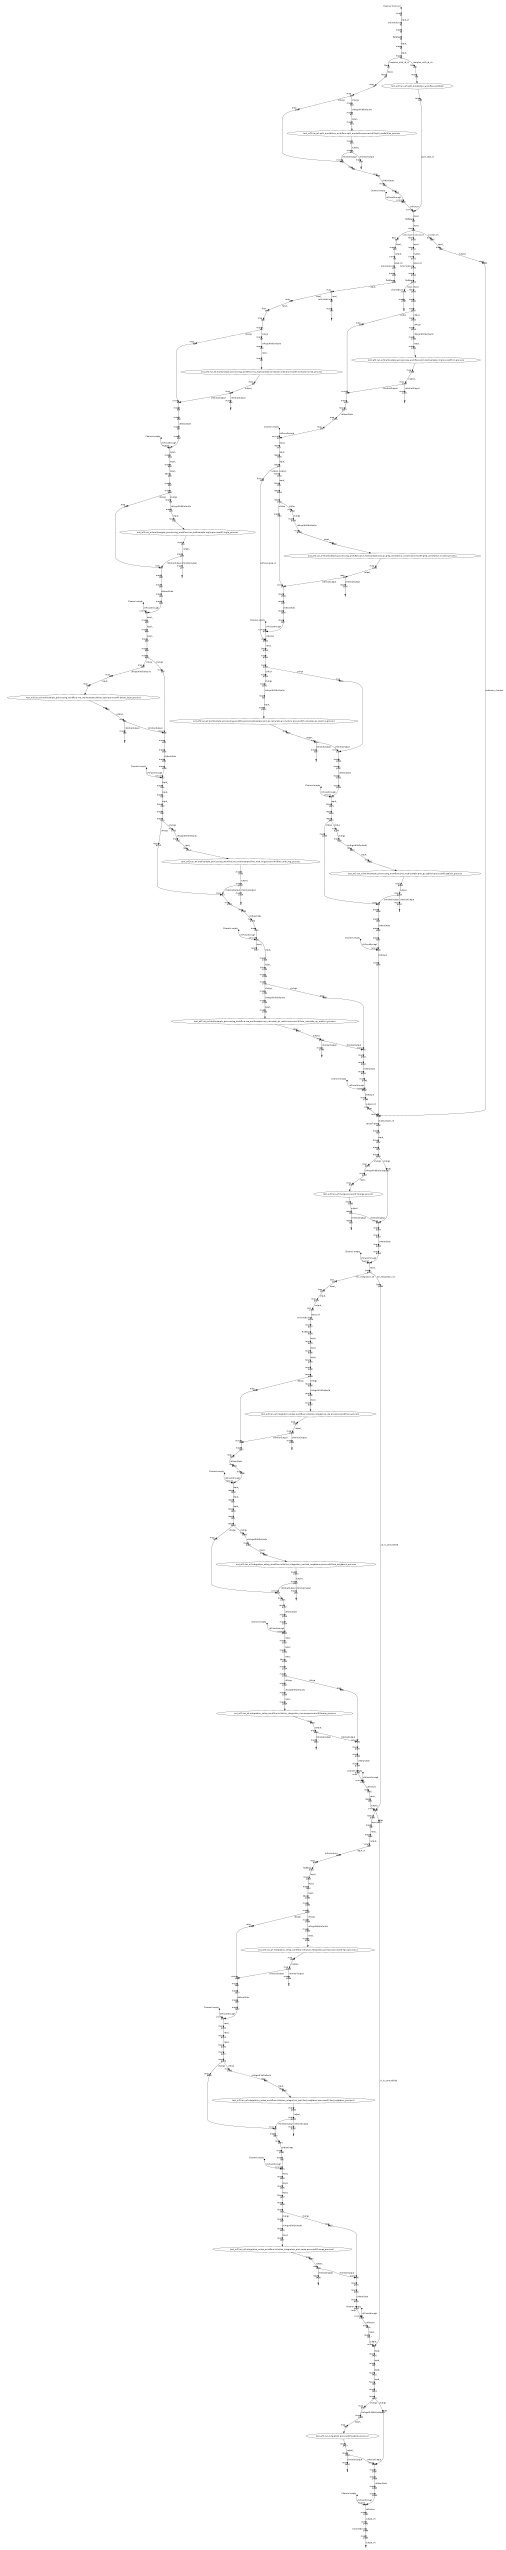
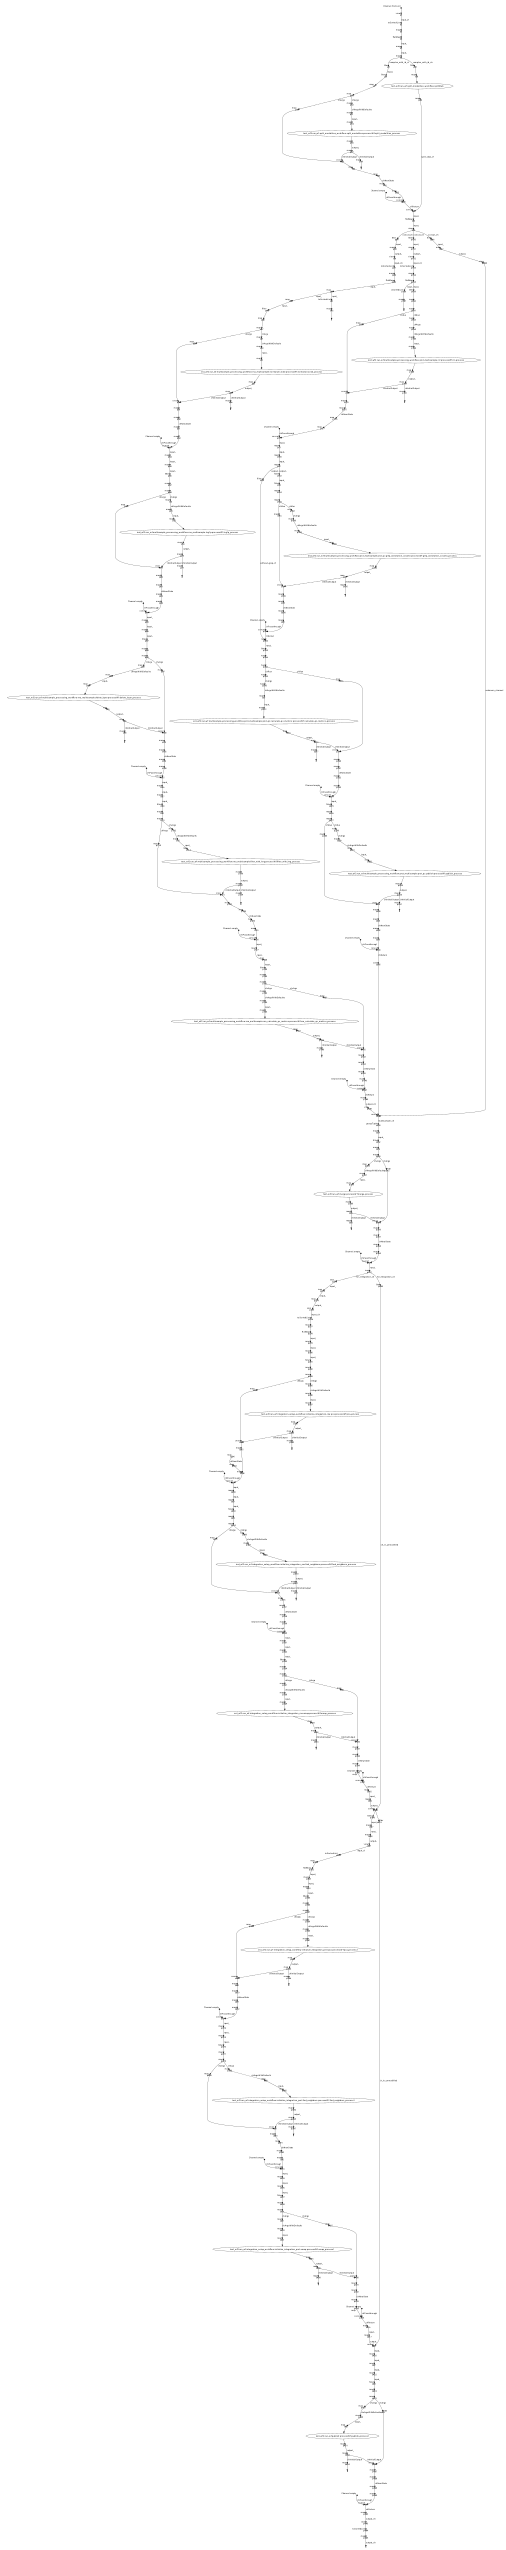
(264, 947) -> (257, 957)
(237, 1453) -> (242, 1461)
